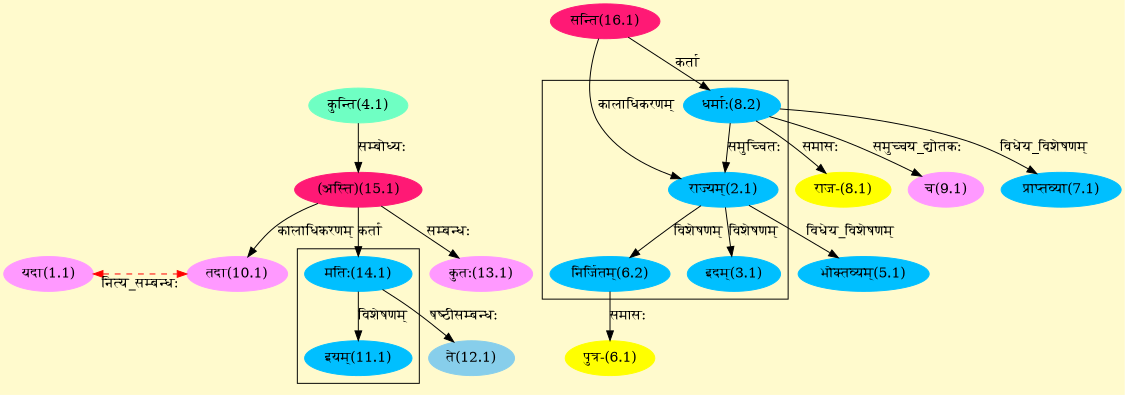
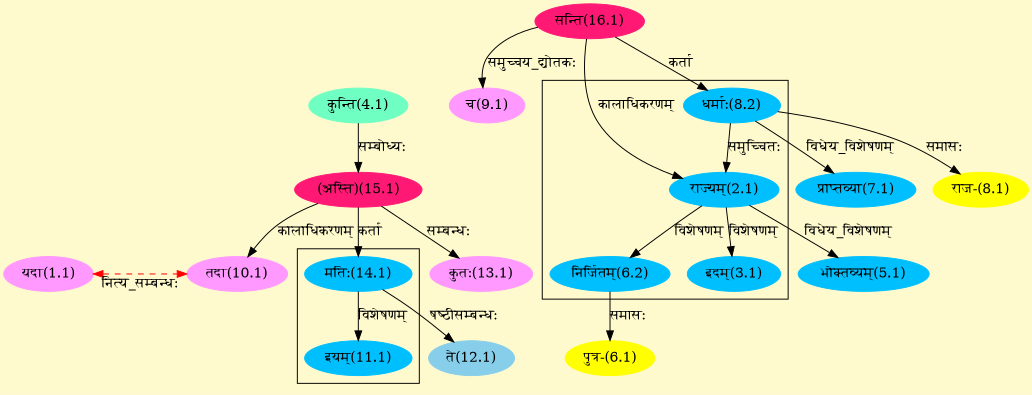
(843, 140) -> (501, 44)
